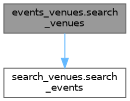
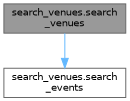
(65, 19) -> (65, 19)
